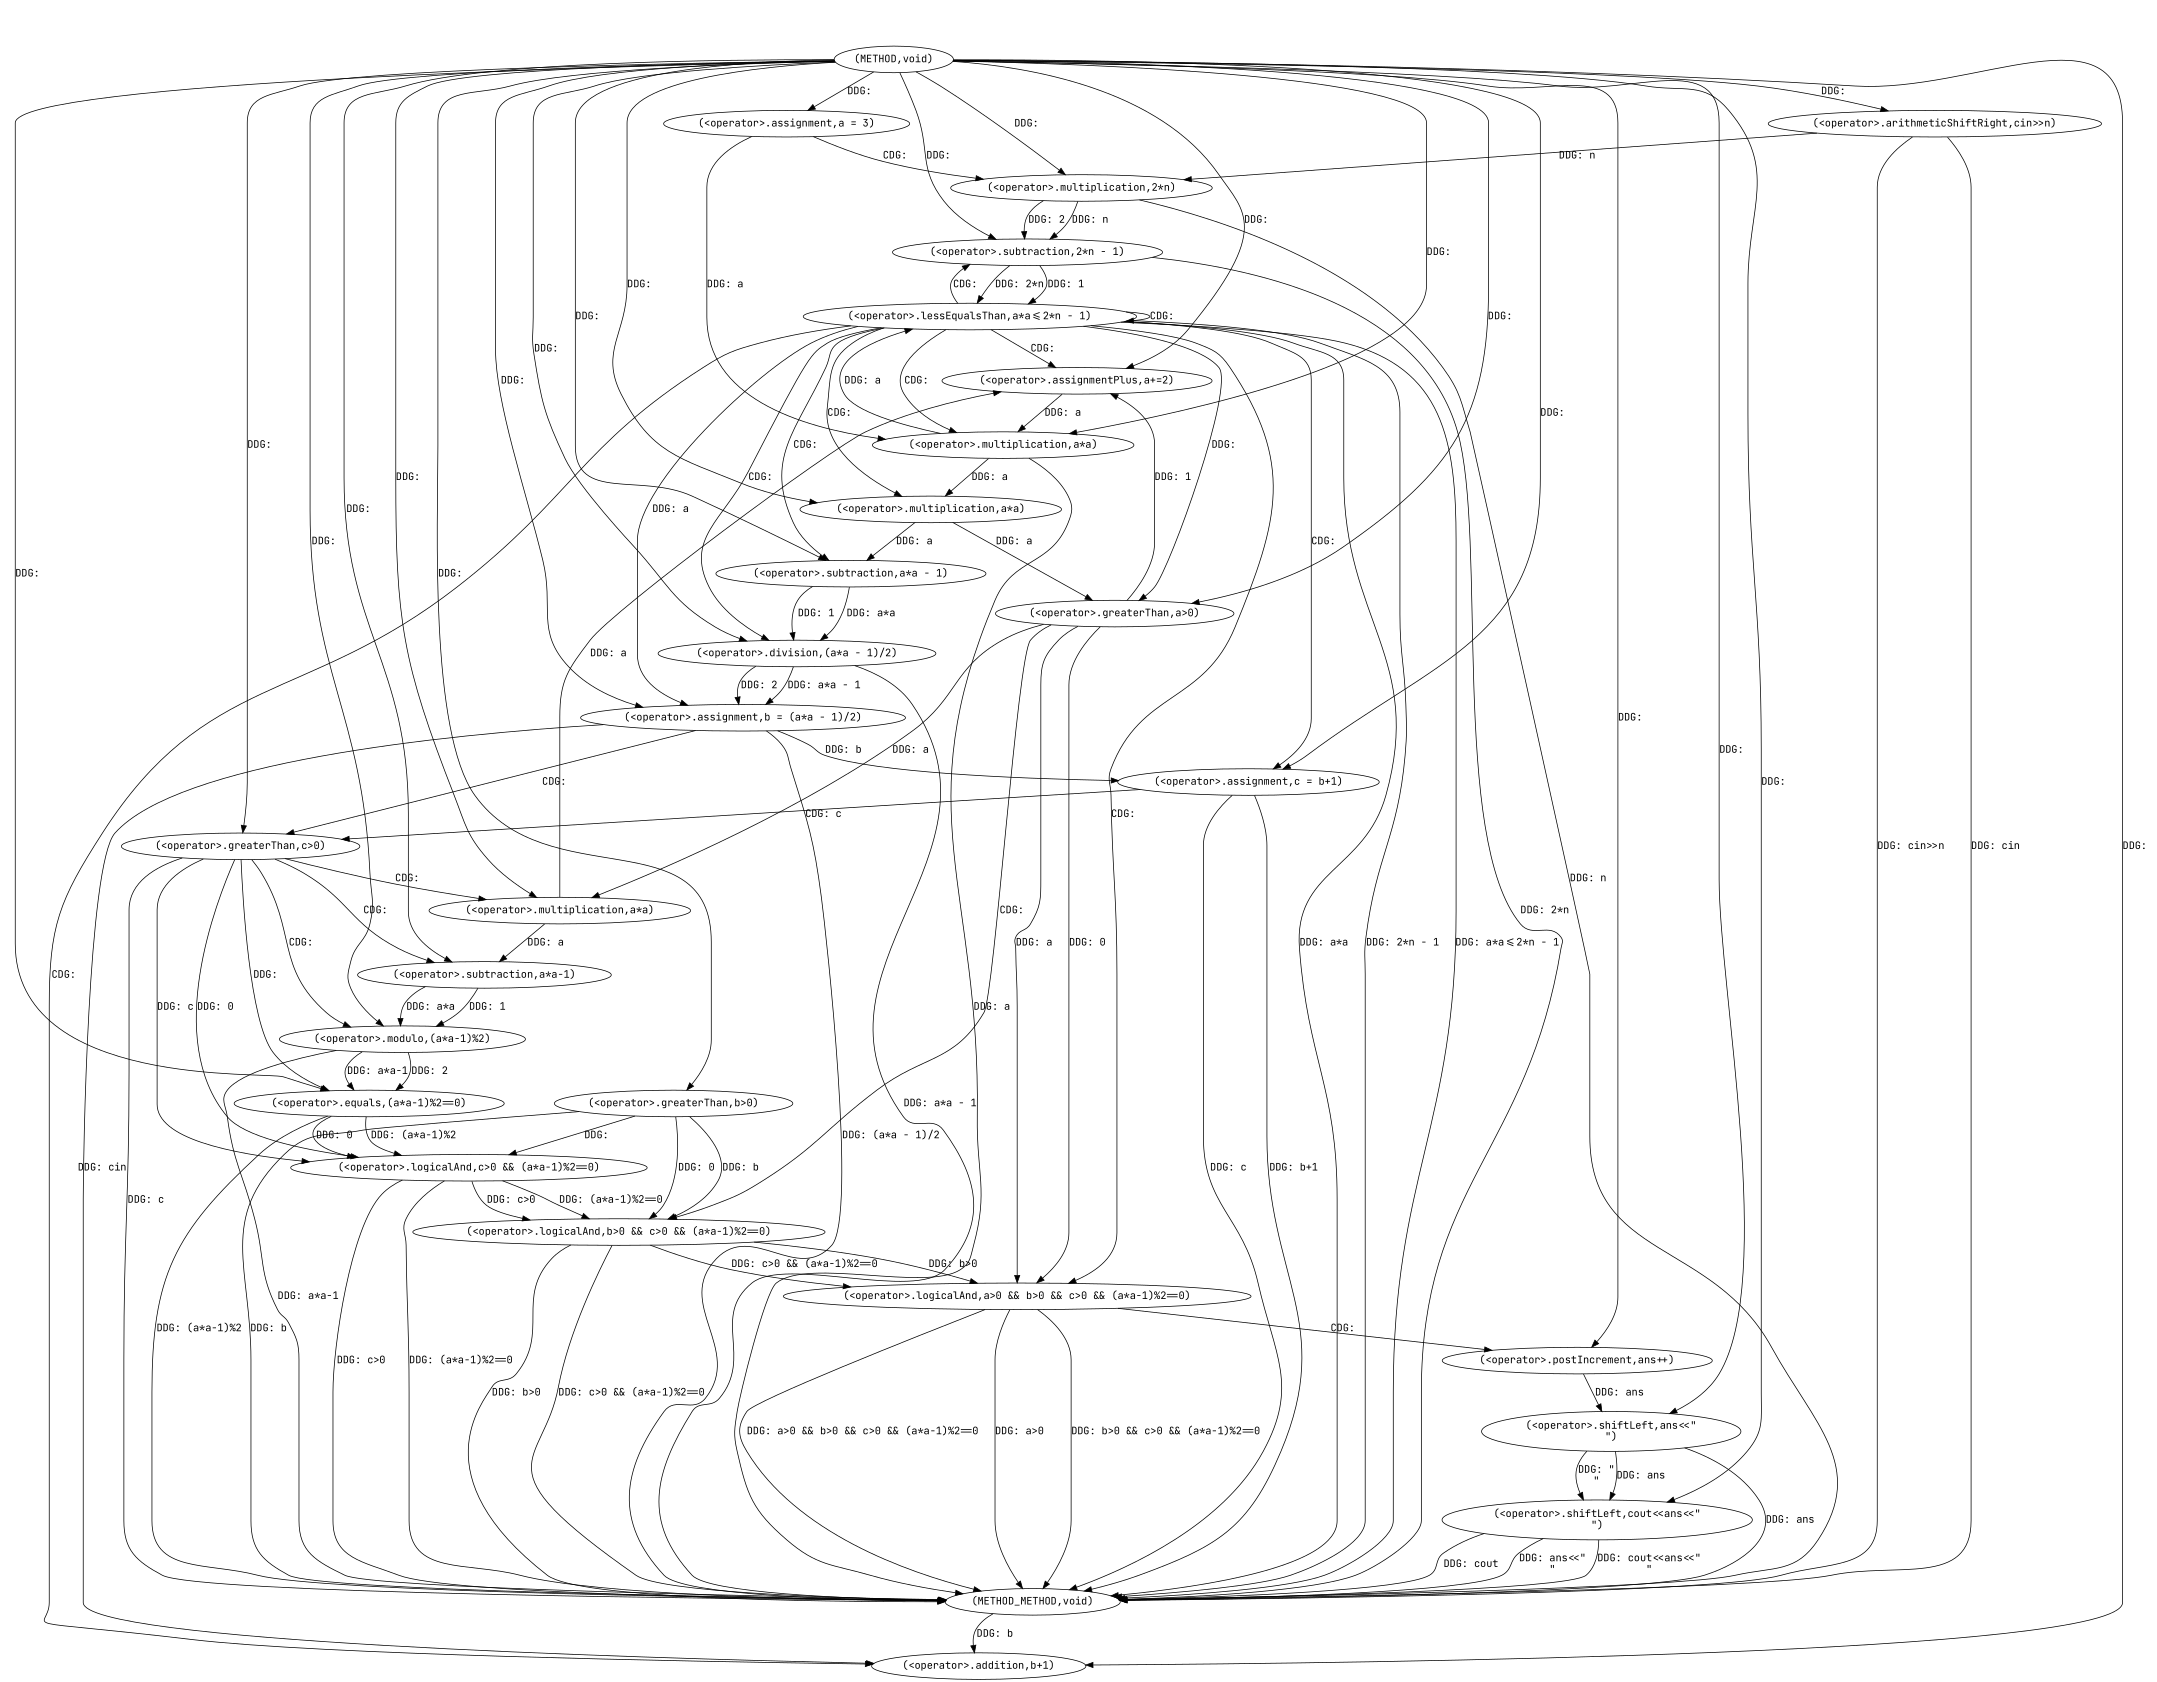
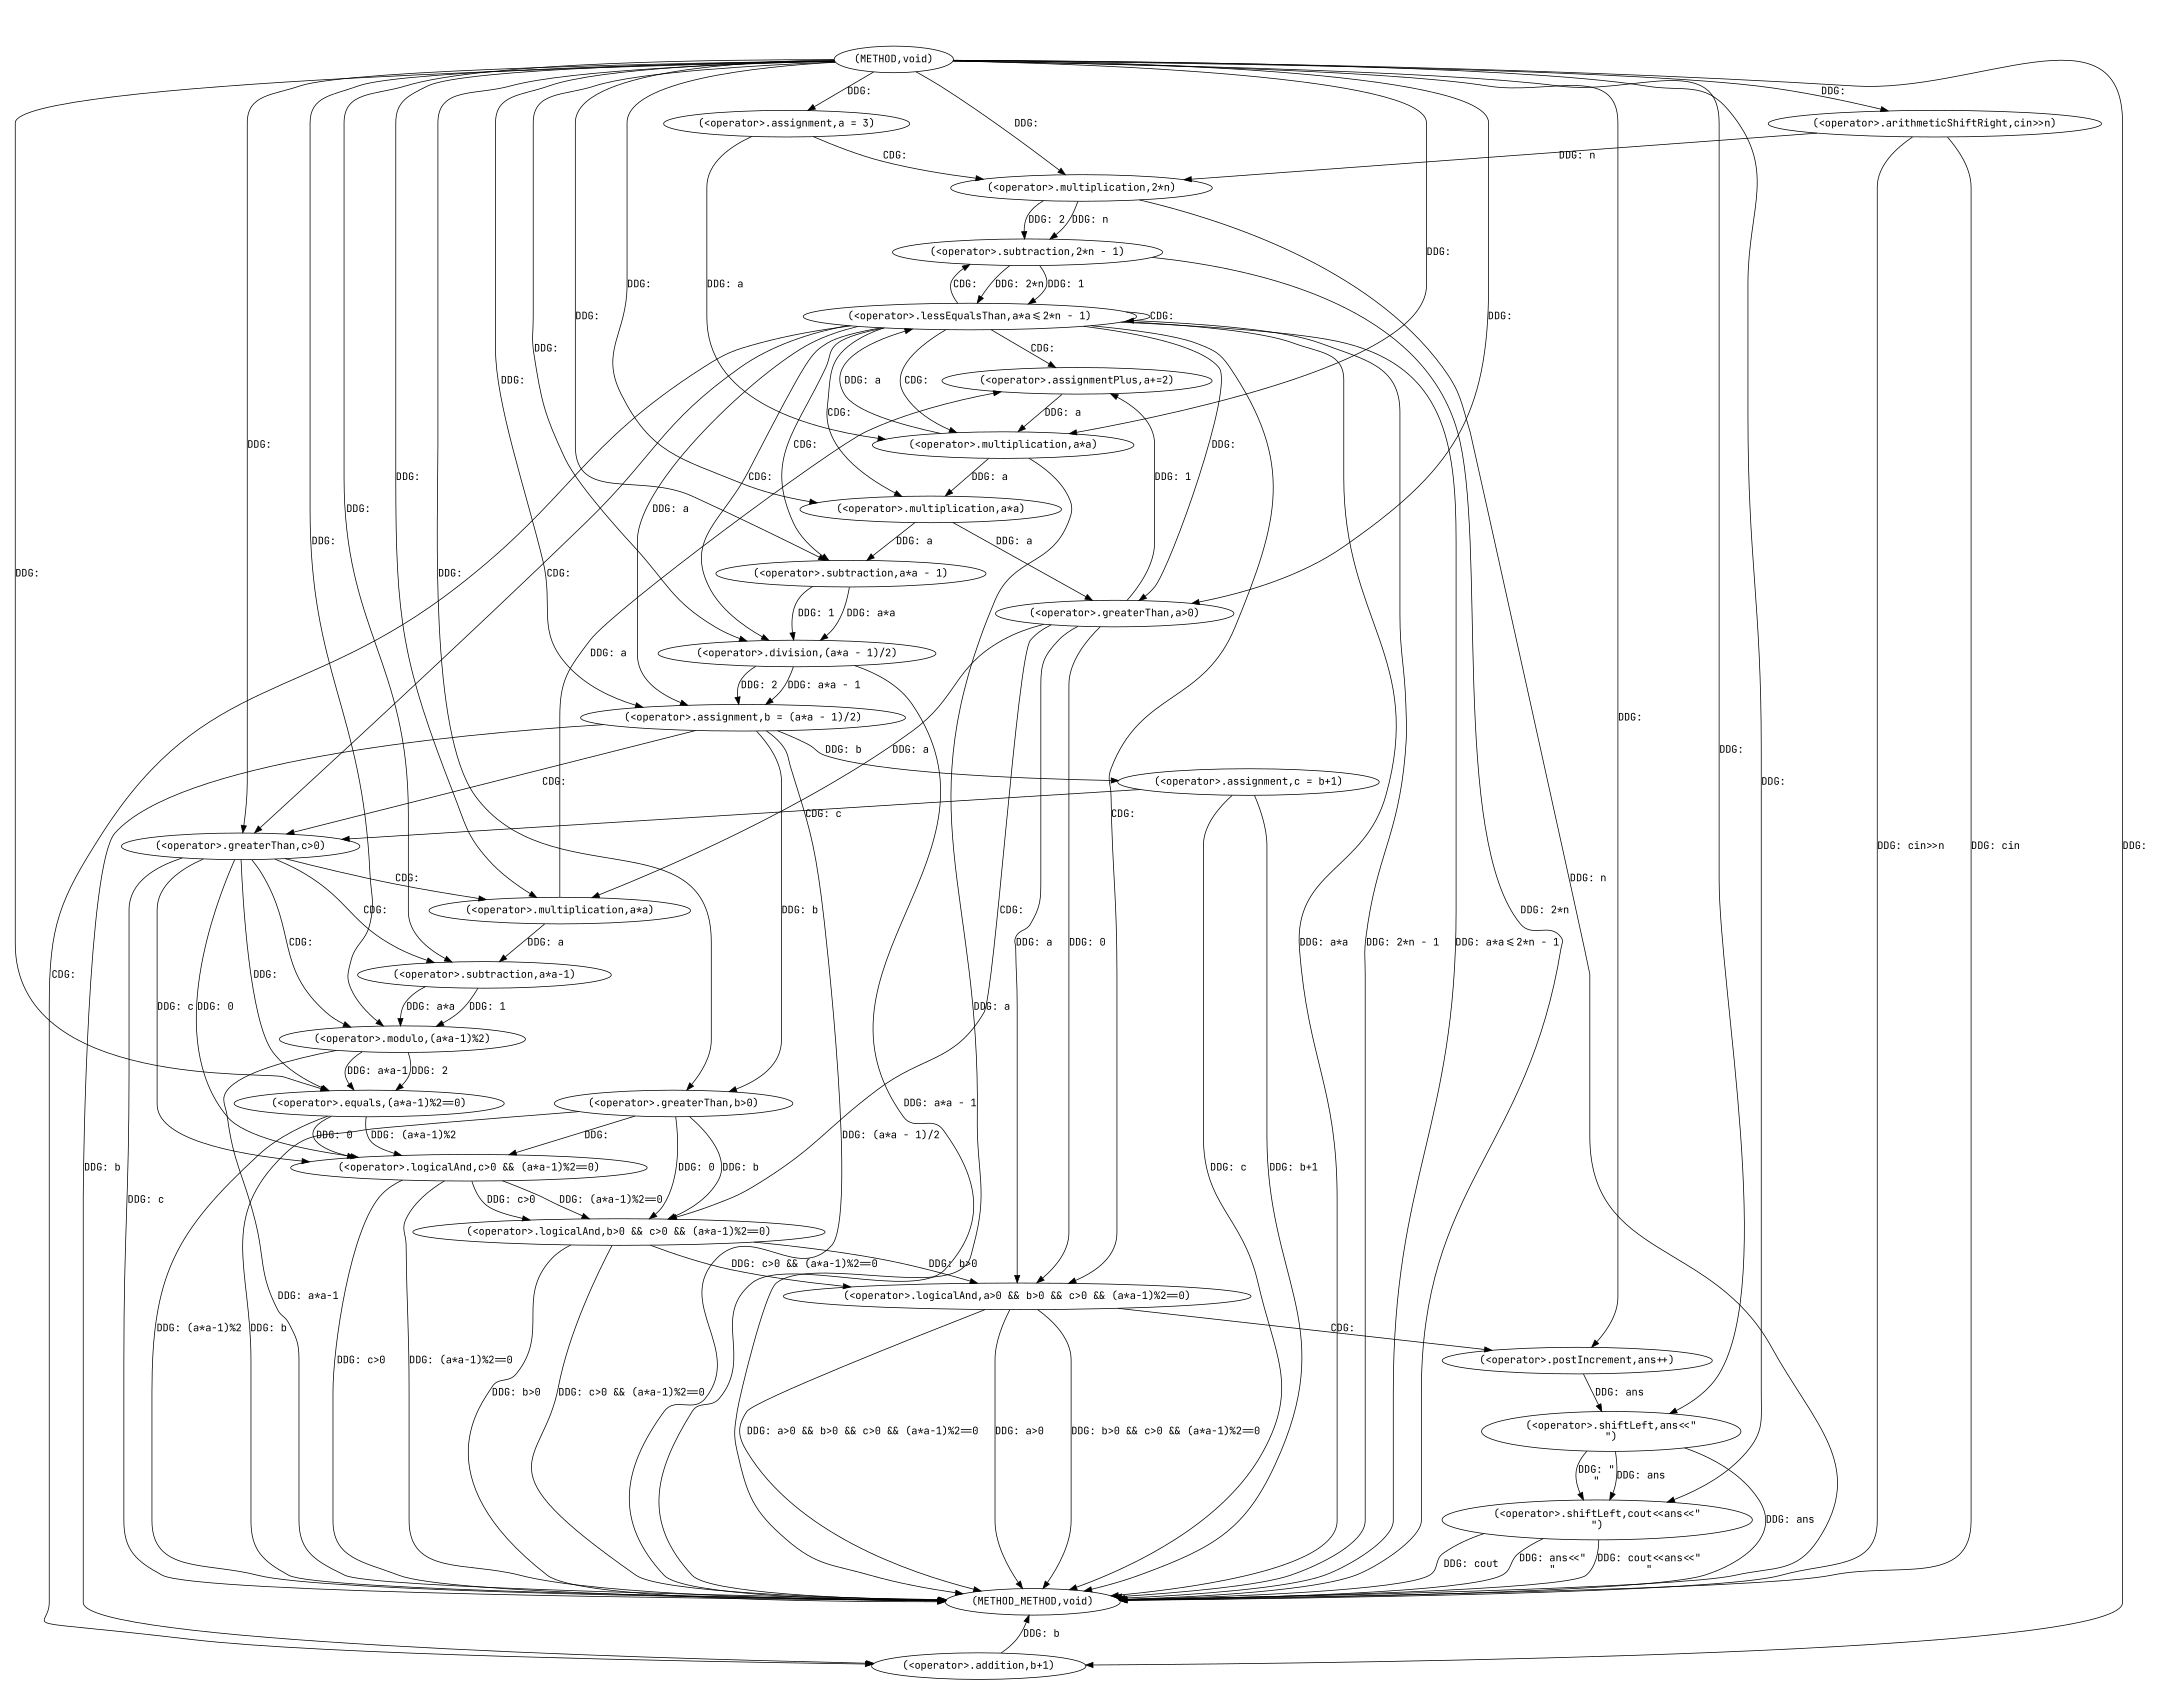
(1201, 154) -> none
(927, 166) -> none
(1540, 203) -> none
(1311, 475) -> (560, 547)
none -> (781, 918)
(102, 1168) -> (102, 1168)
(978, 1627) -> (1016, 1640)
